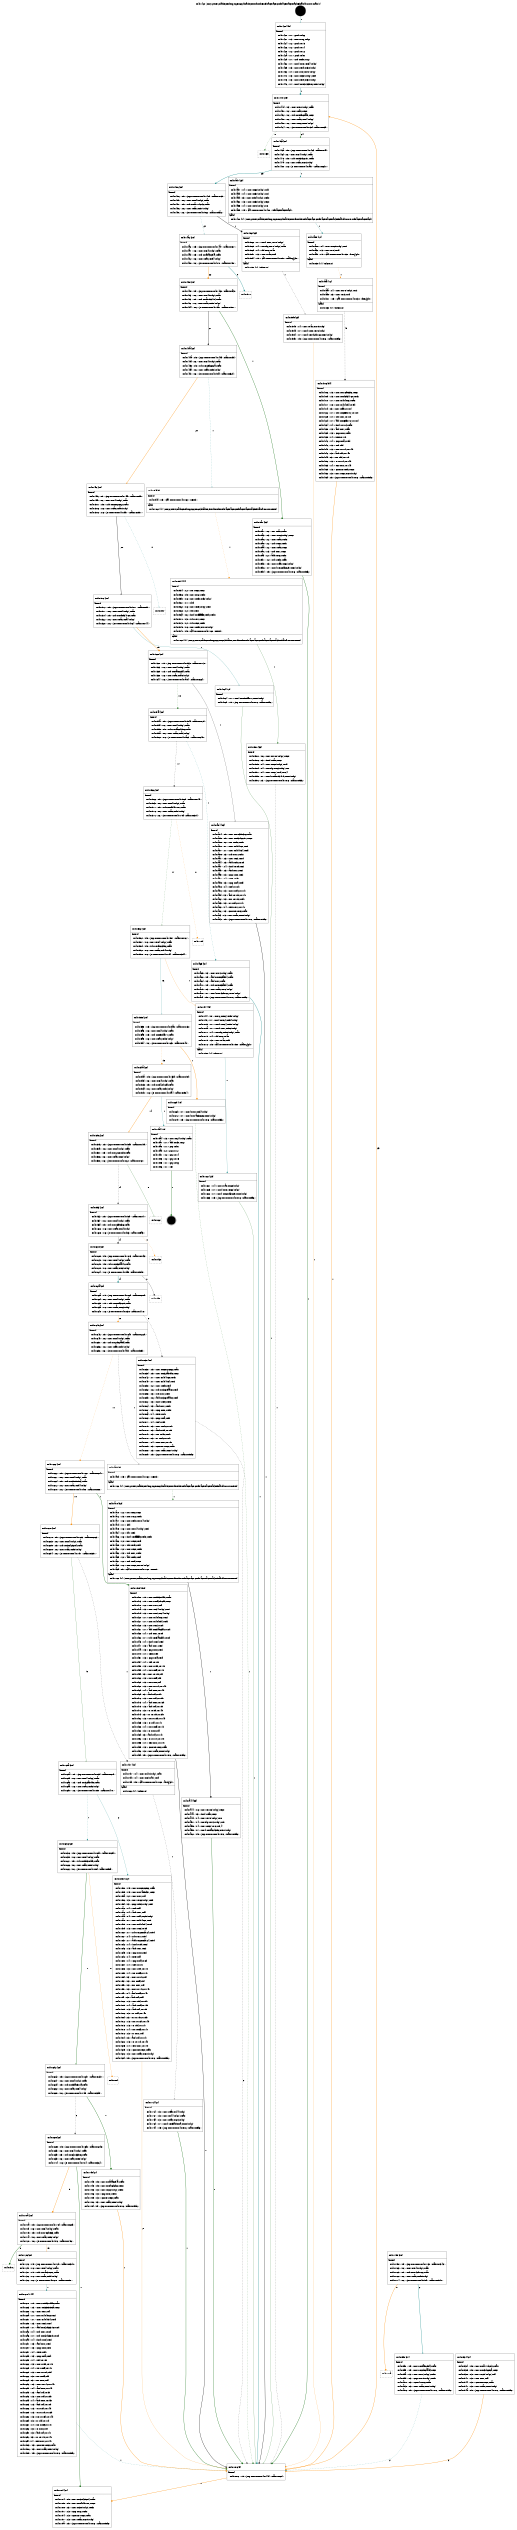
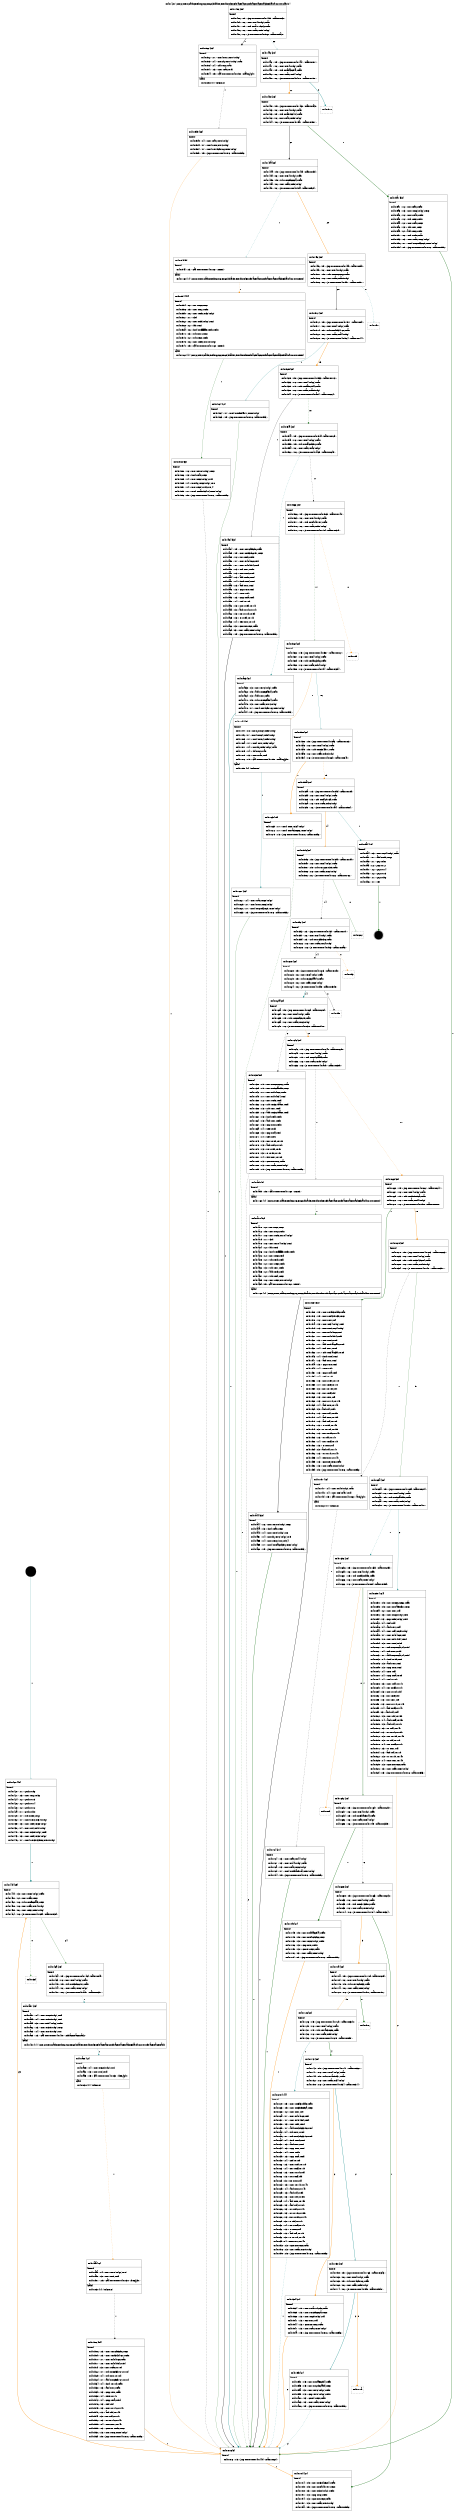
(243, 173) -> none
(346, 328) -> (116, 2316)
none -> (333, 2072)
